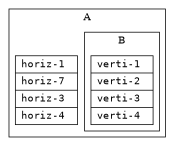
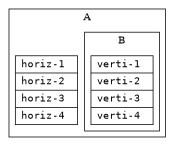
(46, 81) -> (46, 81)
